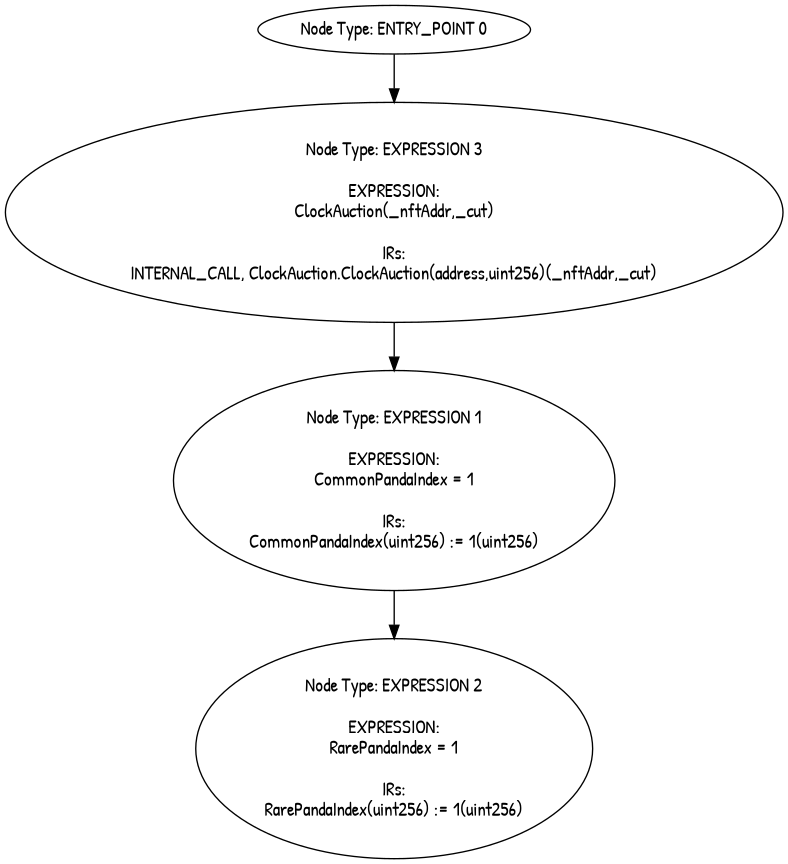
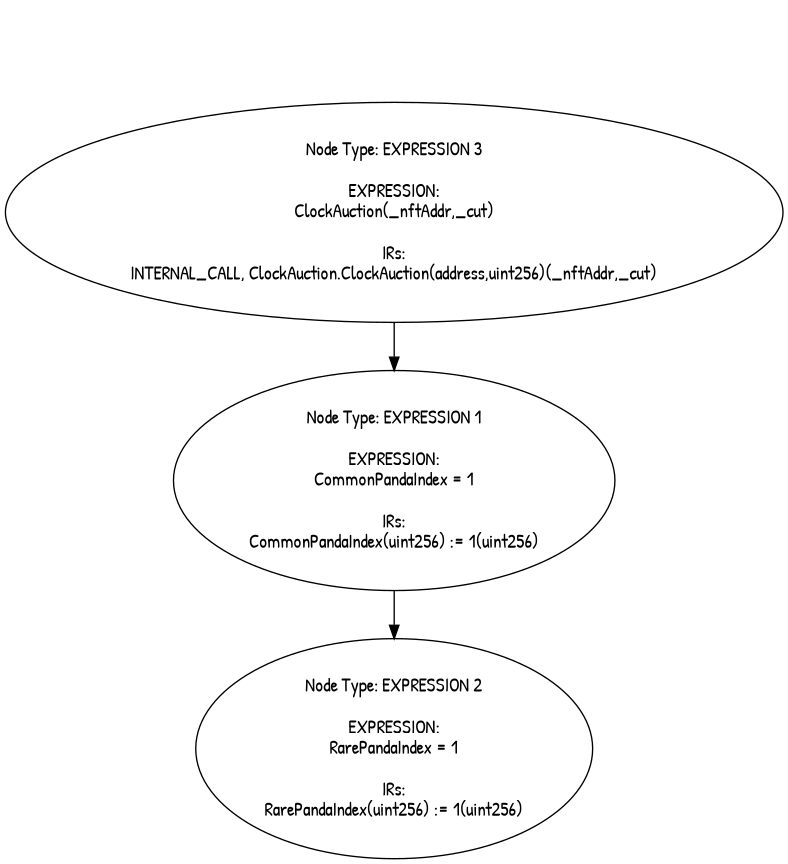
(394, 30) -> none
